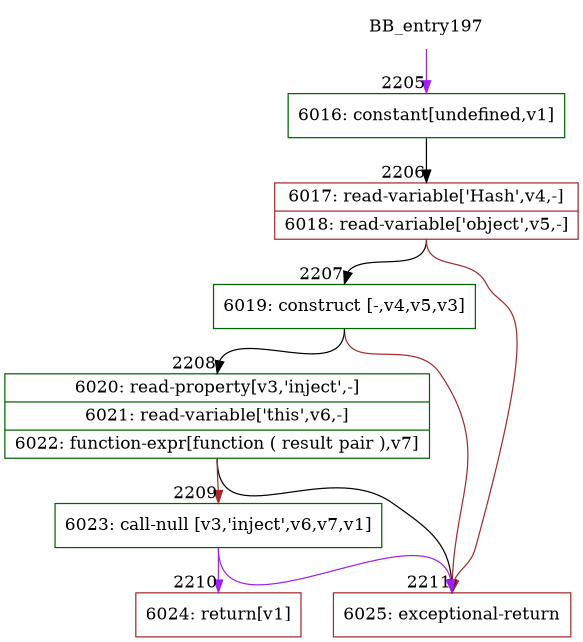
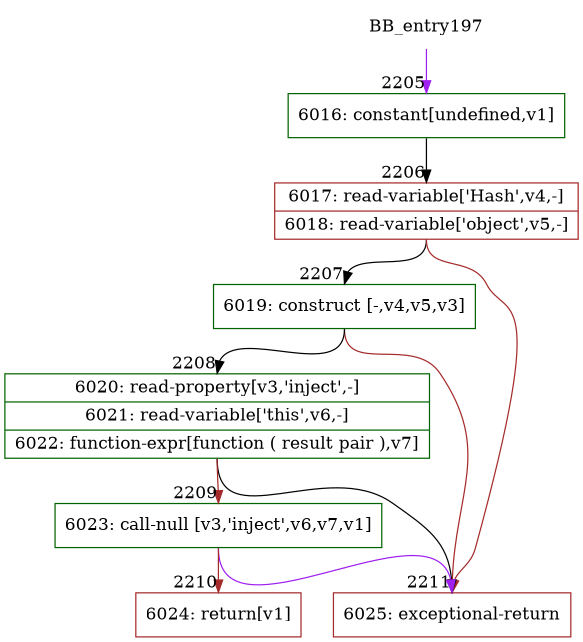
(218, 571) -> (218, 571)
